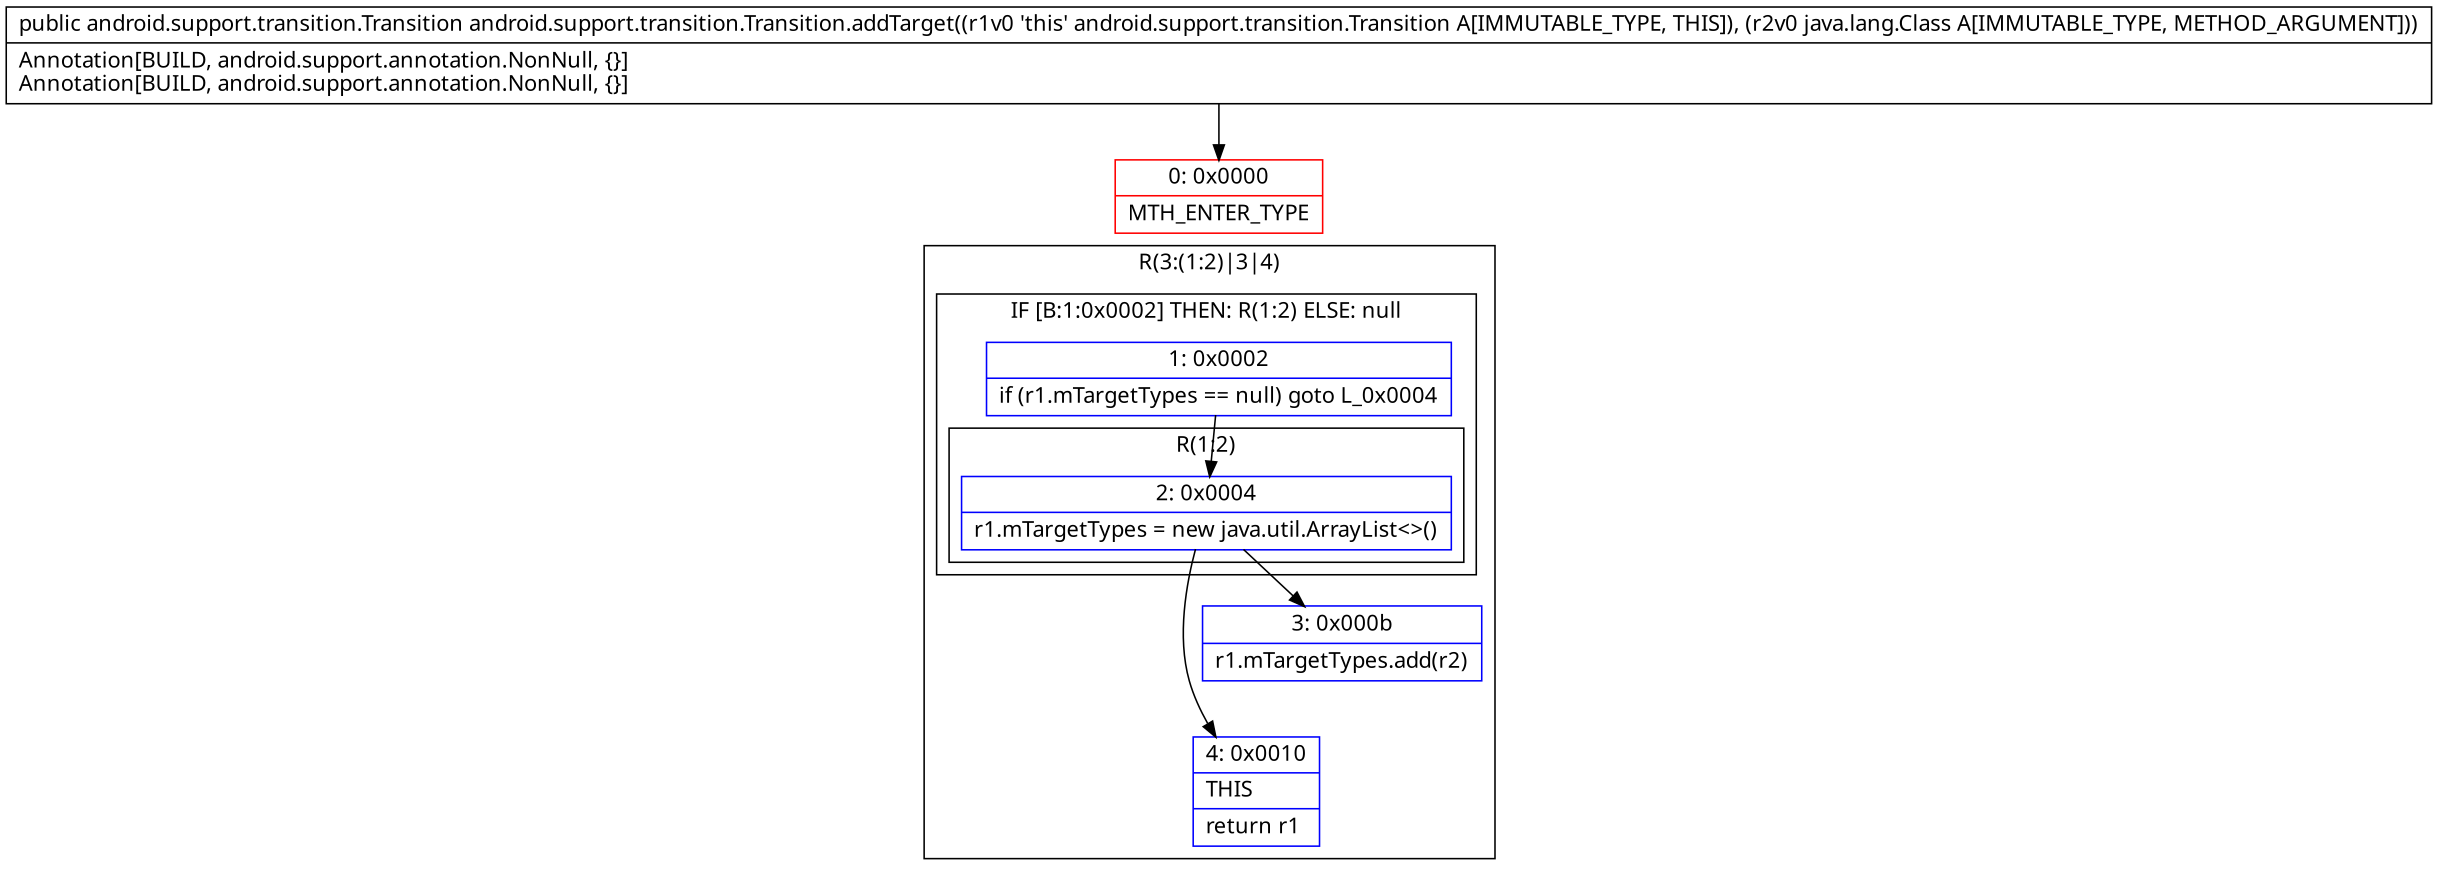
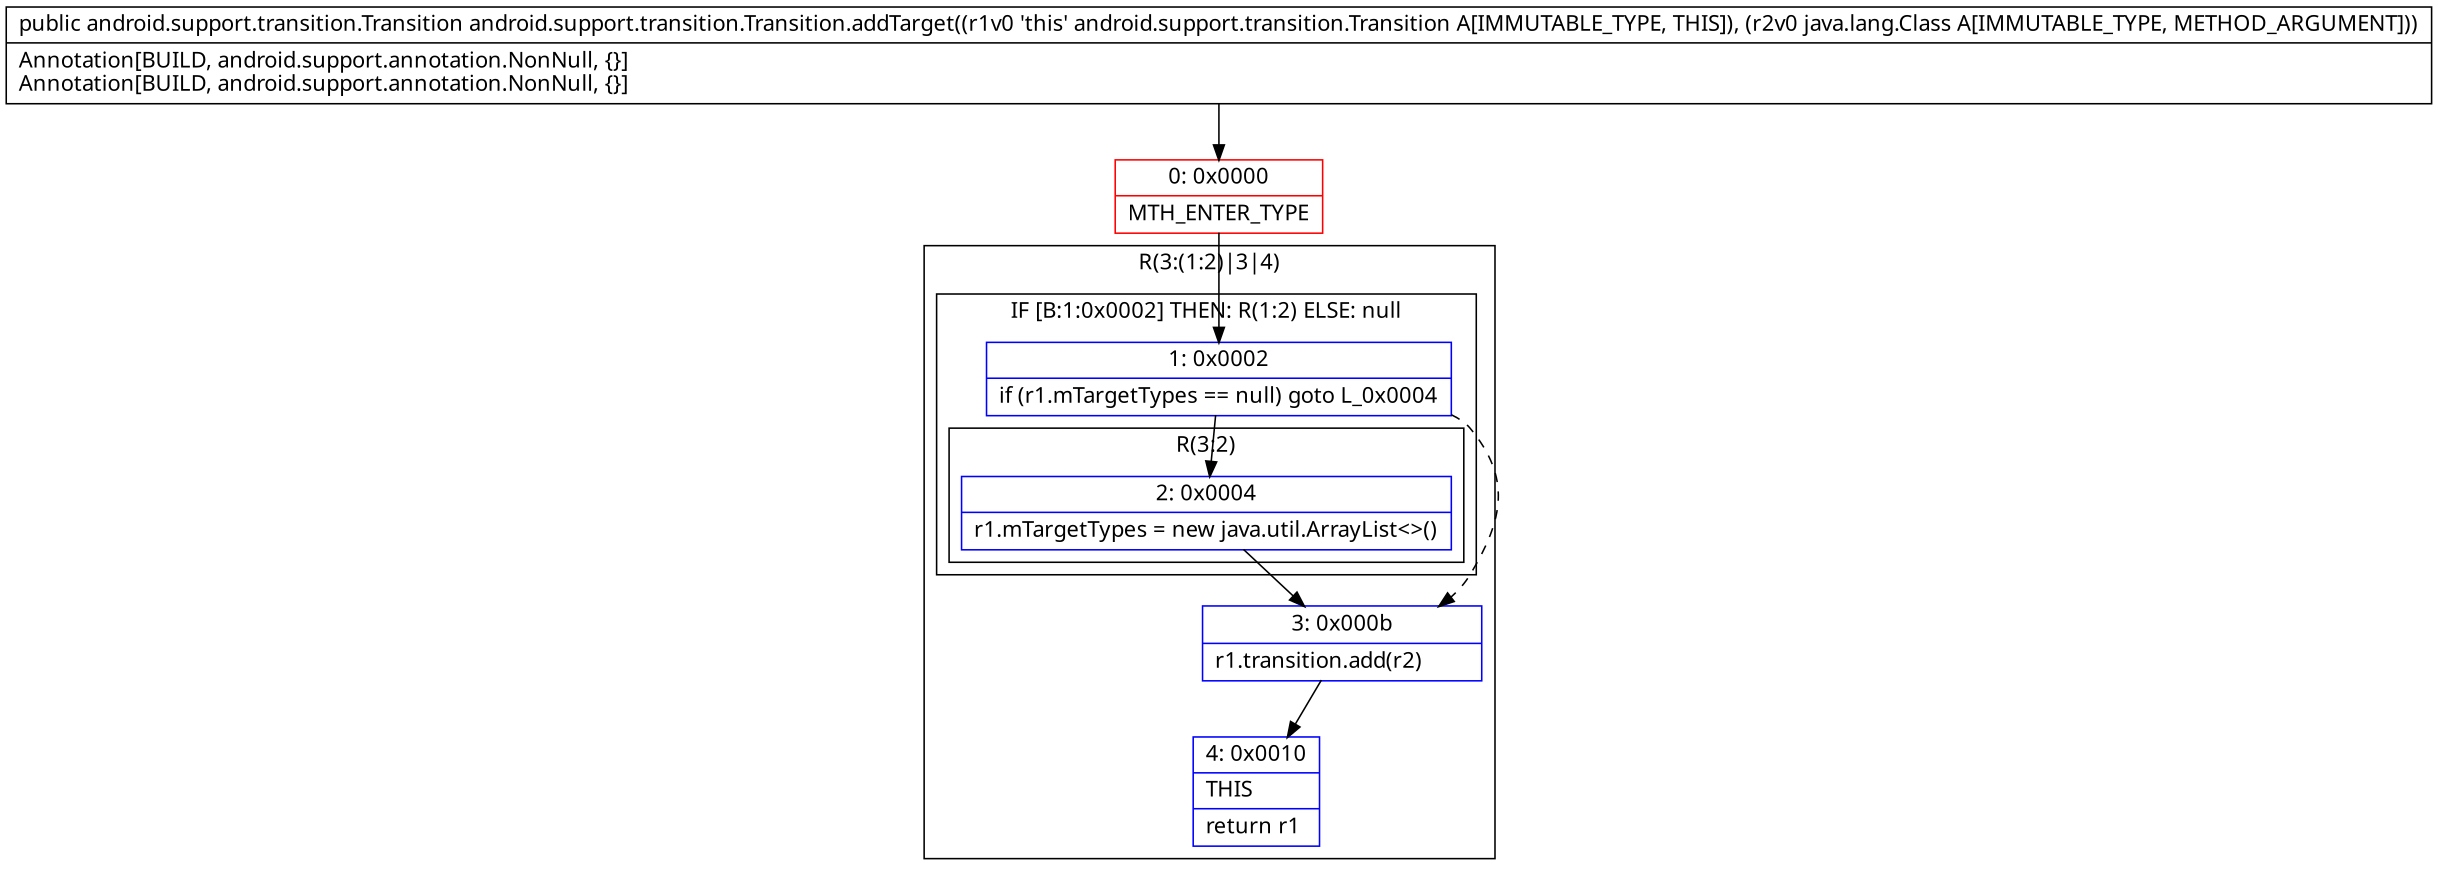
none -> (1219, 280)
(1206, 446) -> (1206, 446)
none -> (1498, 504)
(1184, 638) -> (1308, 702)
(1342, 661) -> (1319, 661)
